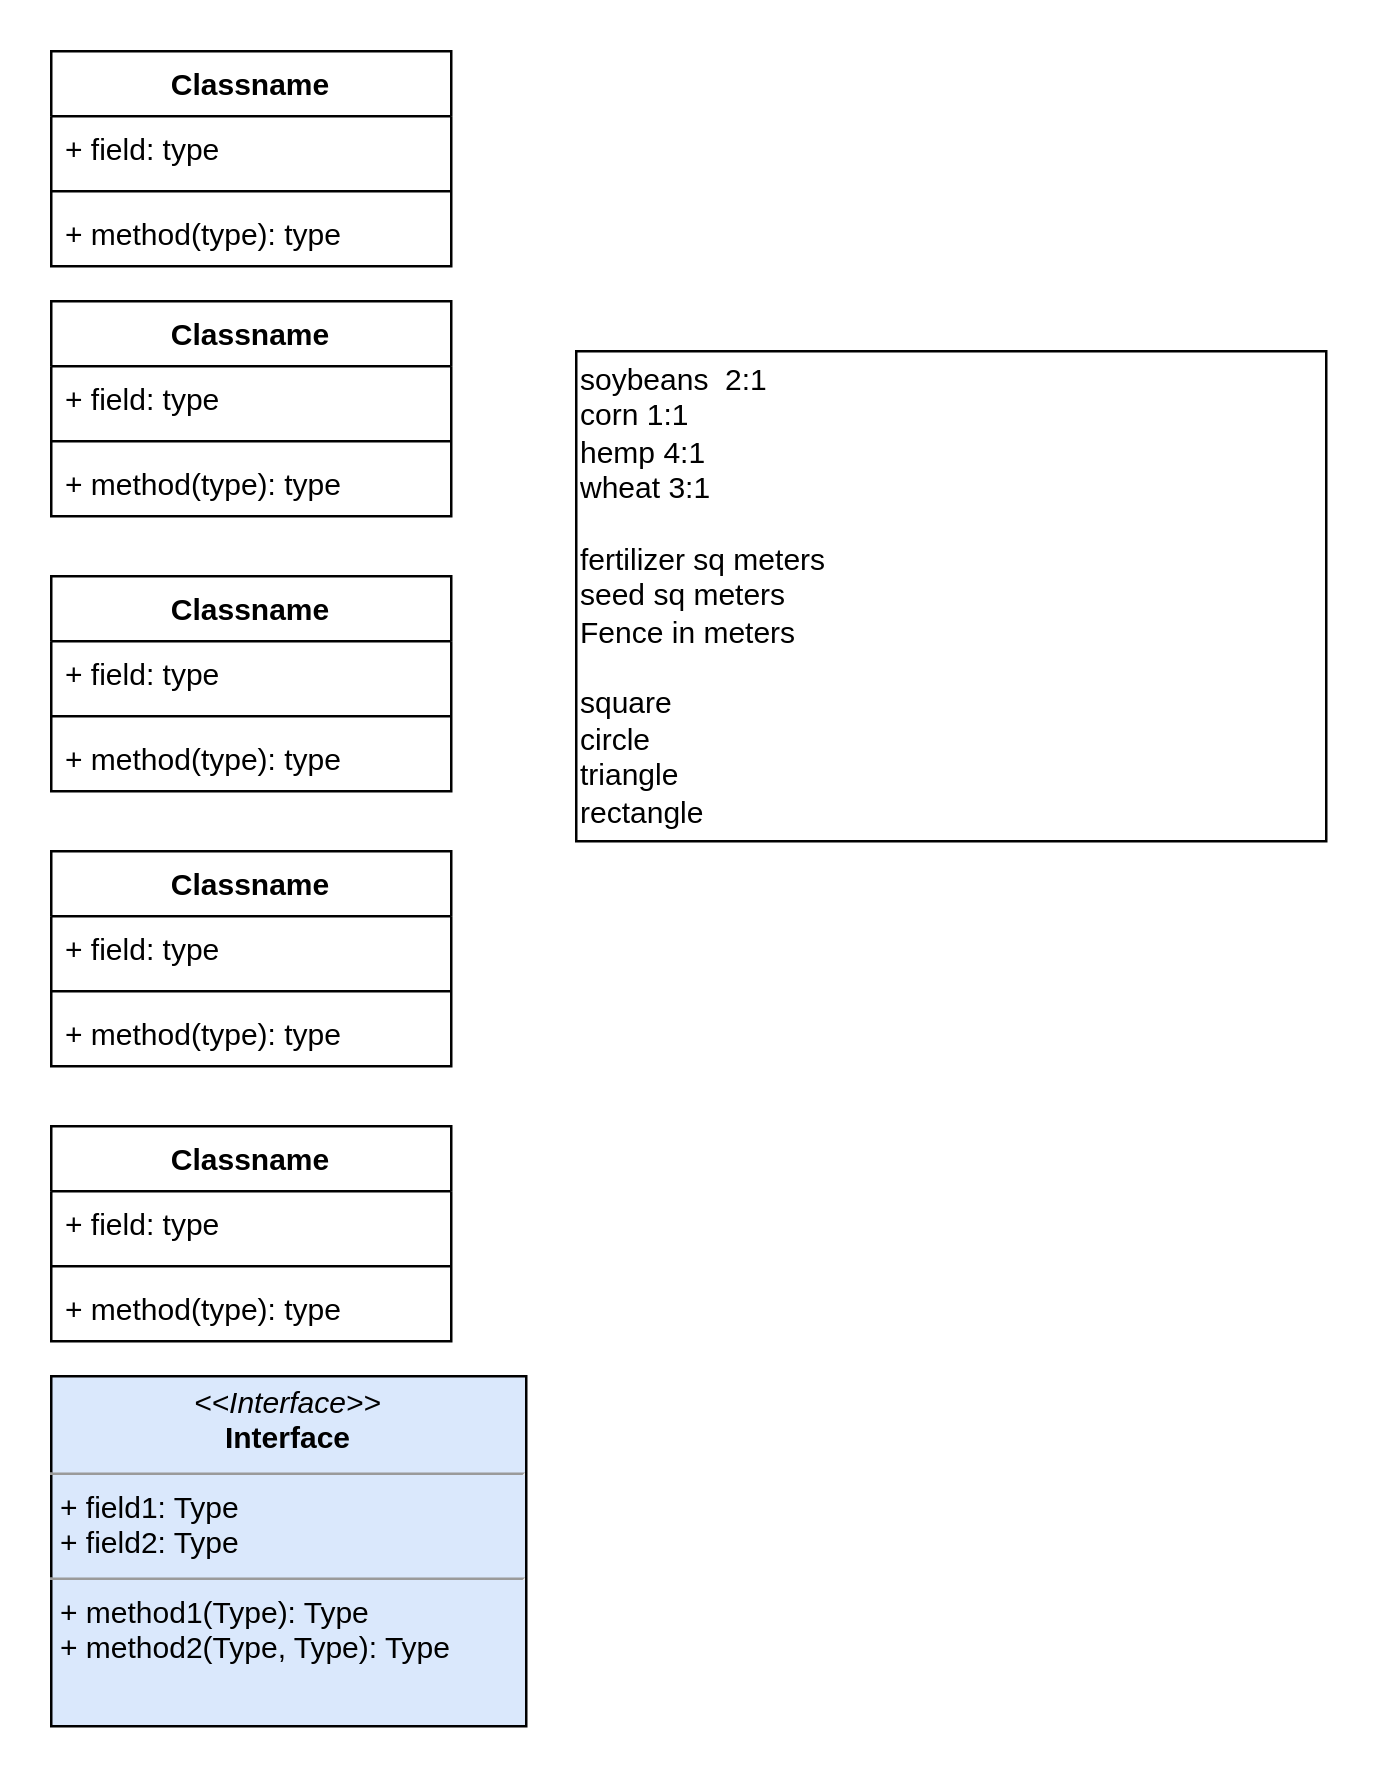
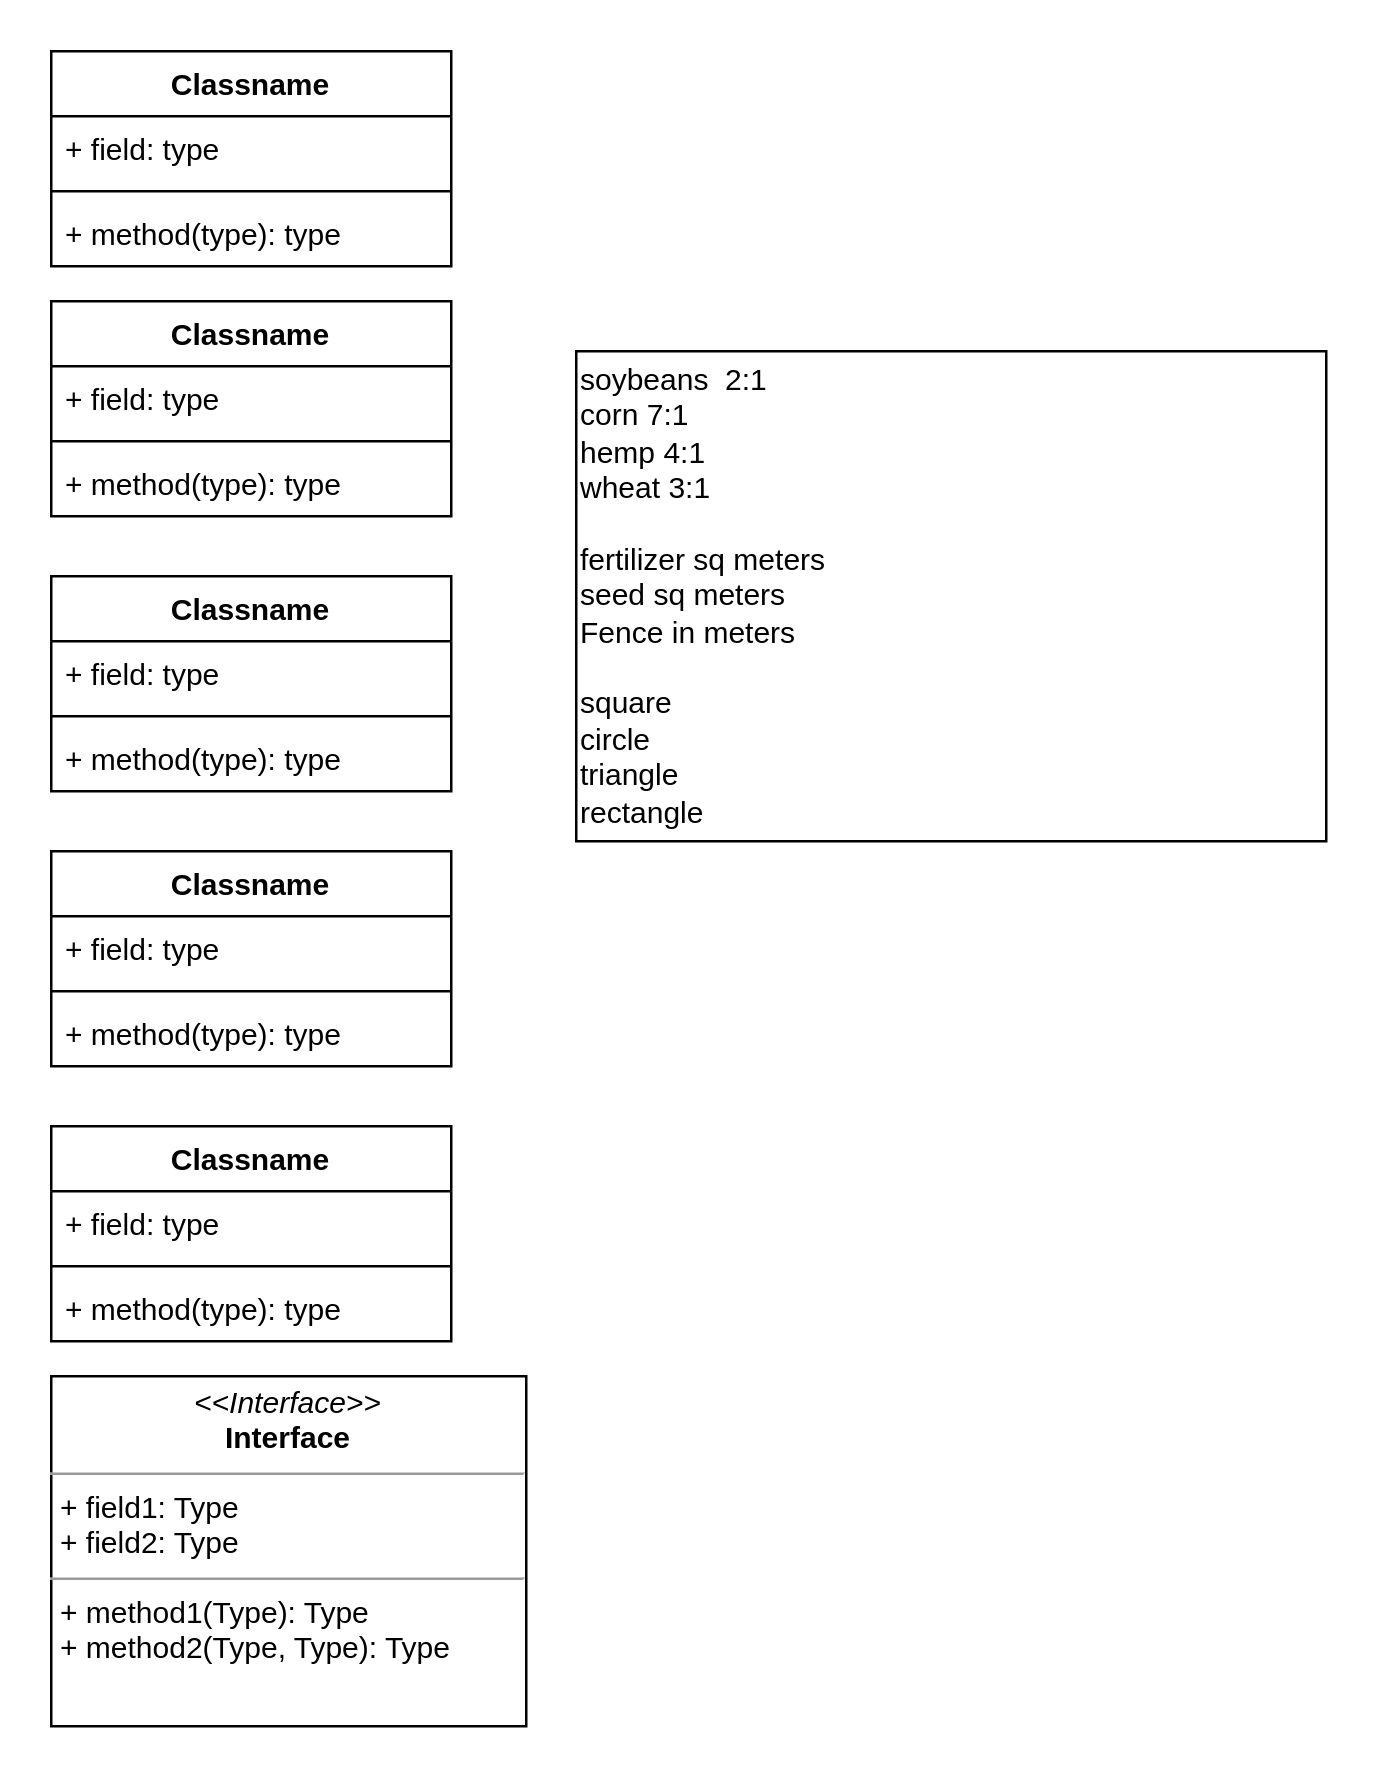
(730, 596) -> (730, 596)
(289, 1551) -> (289, 1551)
